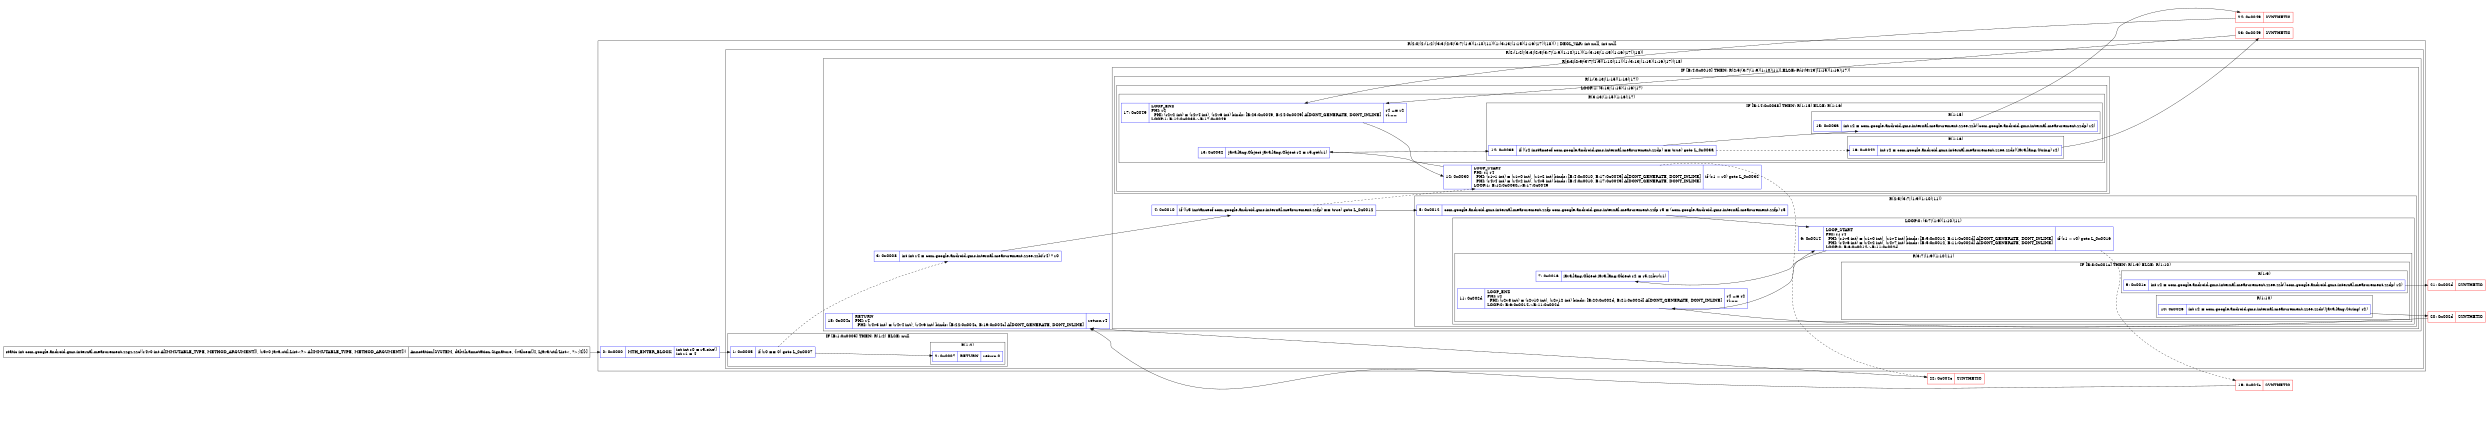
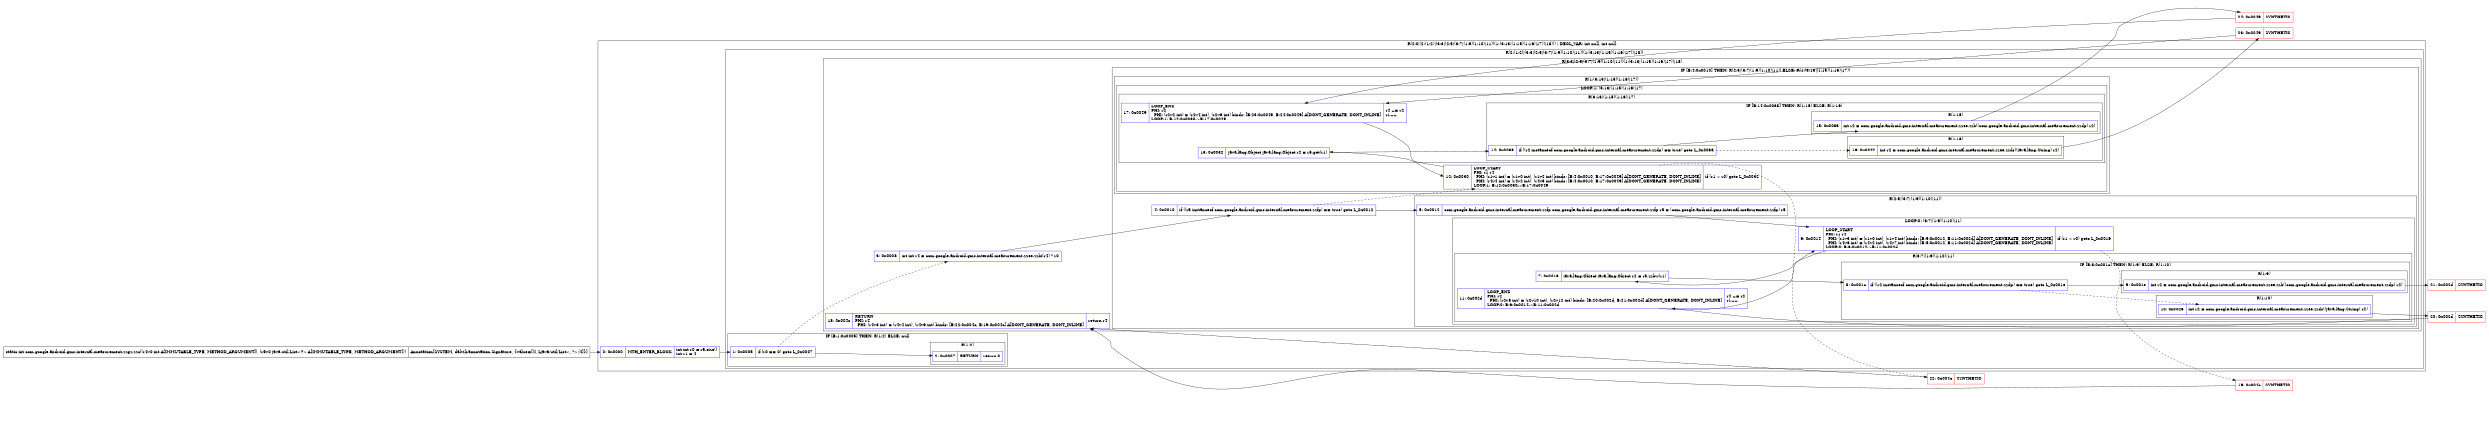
none -> (1956, 285)
